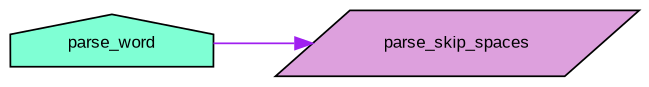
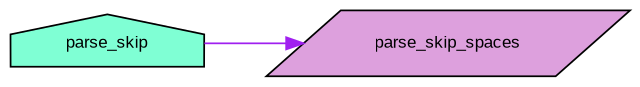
(112, 43) -> (107, 43)
